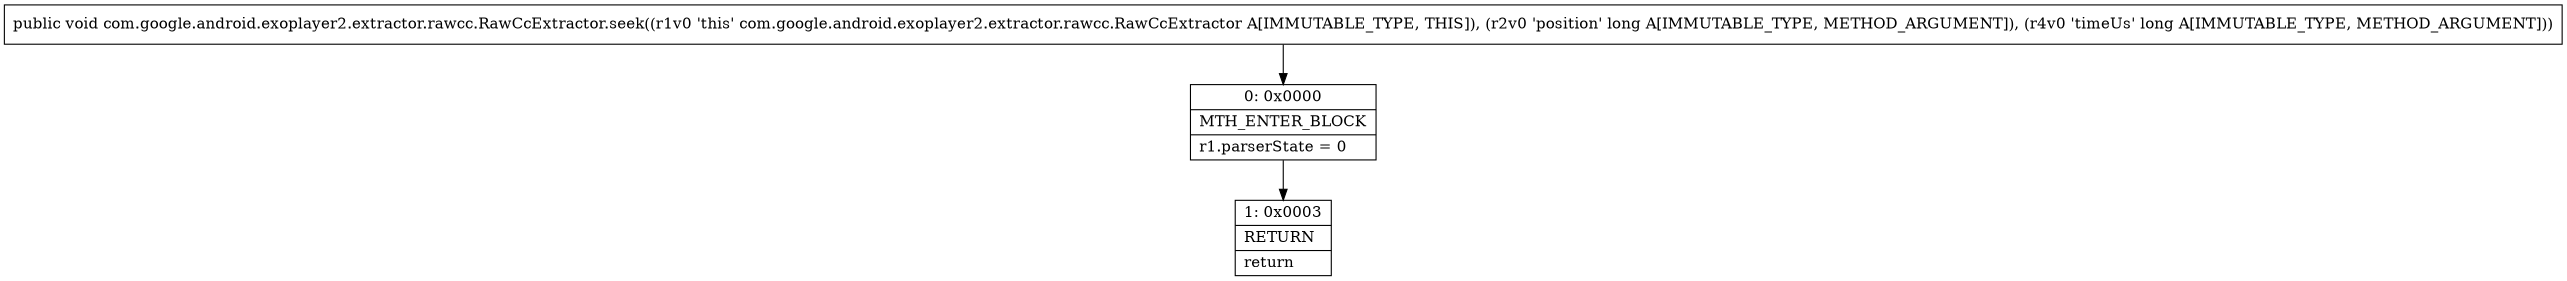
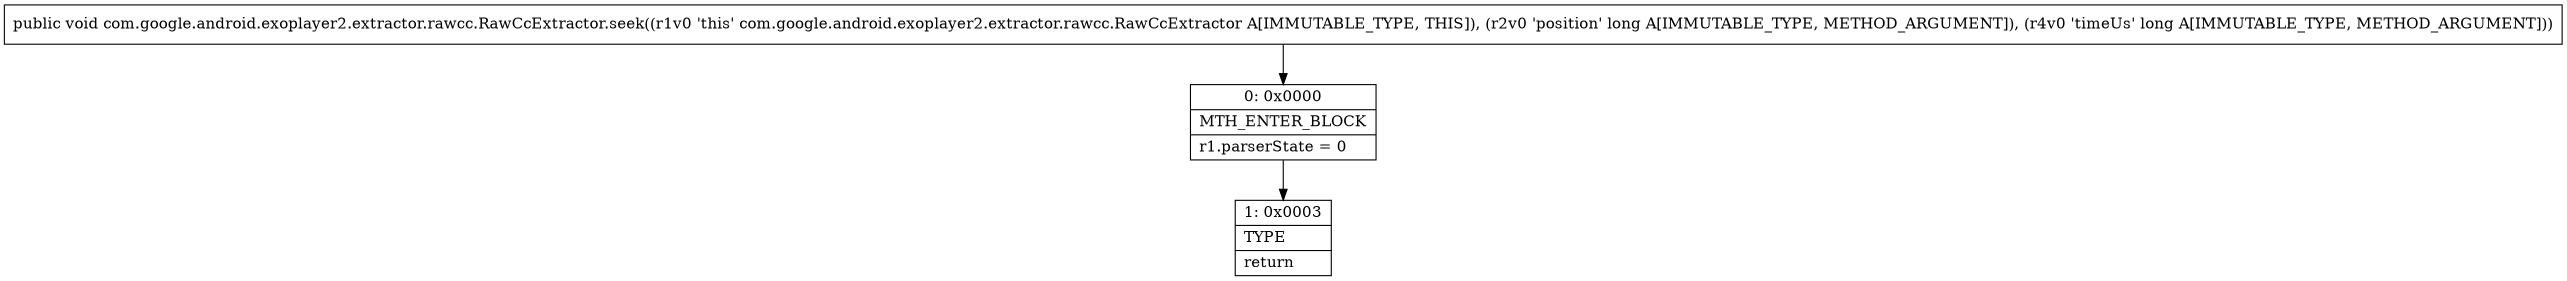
(1279, 237) -> (1265, 237)
